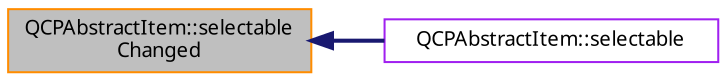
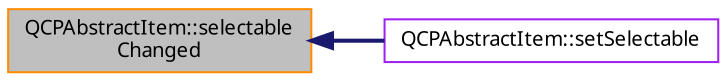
(551, 41) -> (551, 41)
